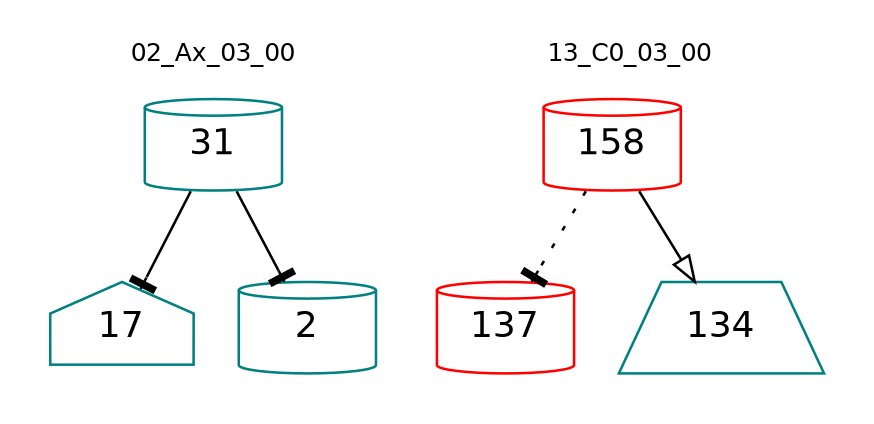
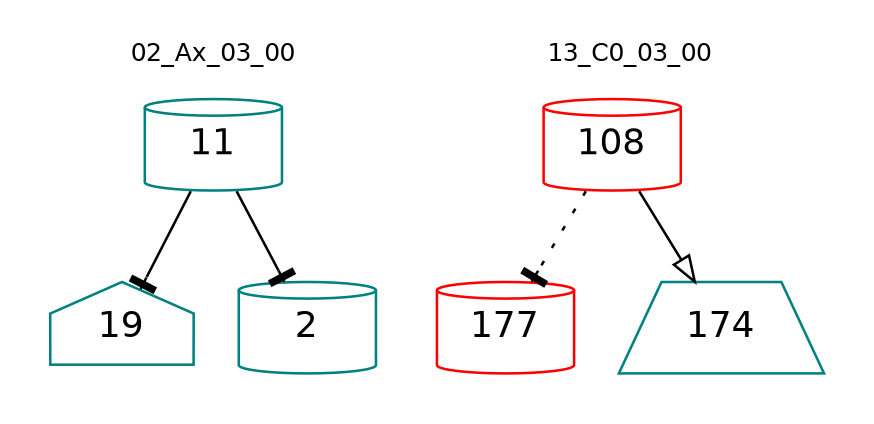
(213, 145) -> (213, 145)
(612, 145) -> (612, 145)
(122, 328) -> (122, 328)
(506, 328) -> (506, 328)
(721, 328) -> (721, 328)
